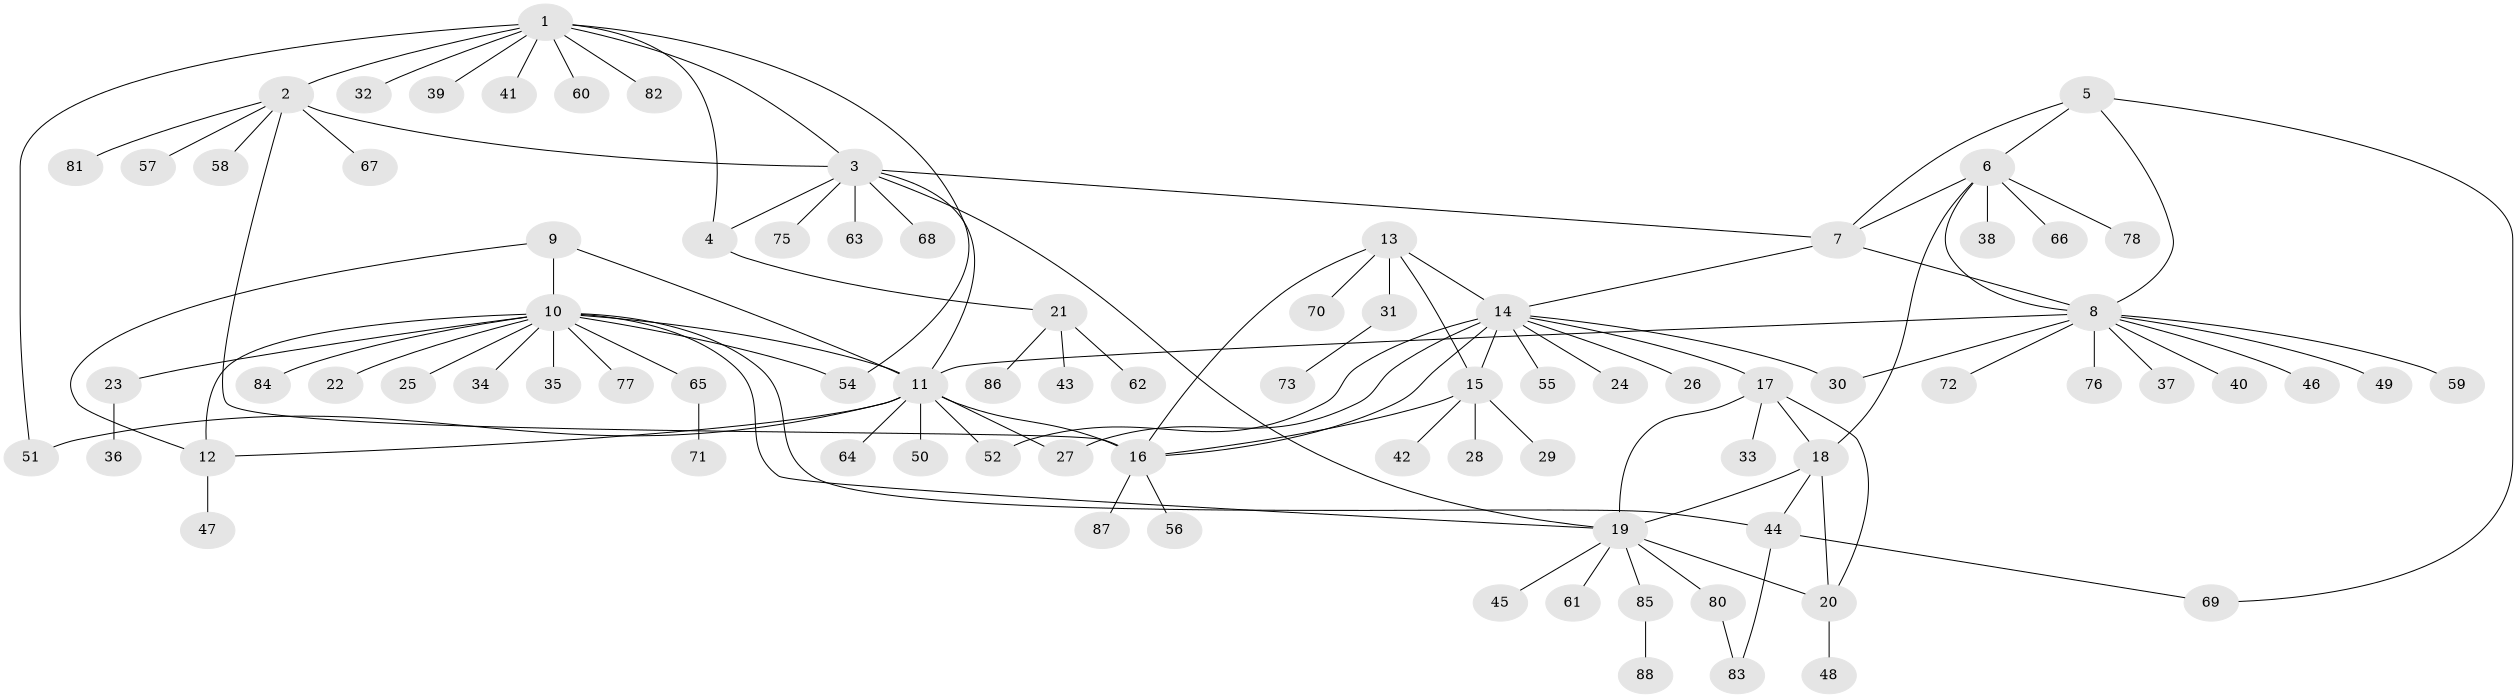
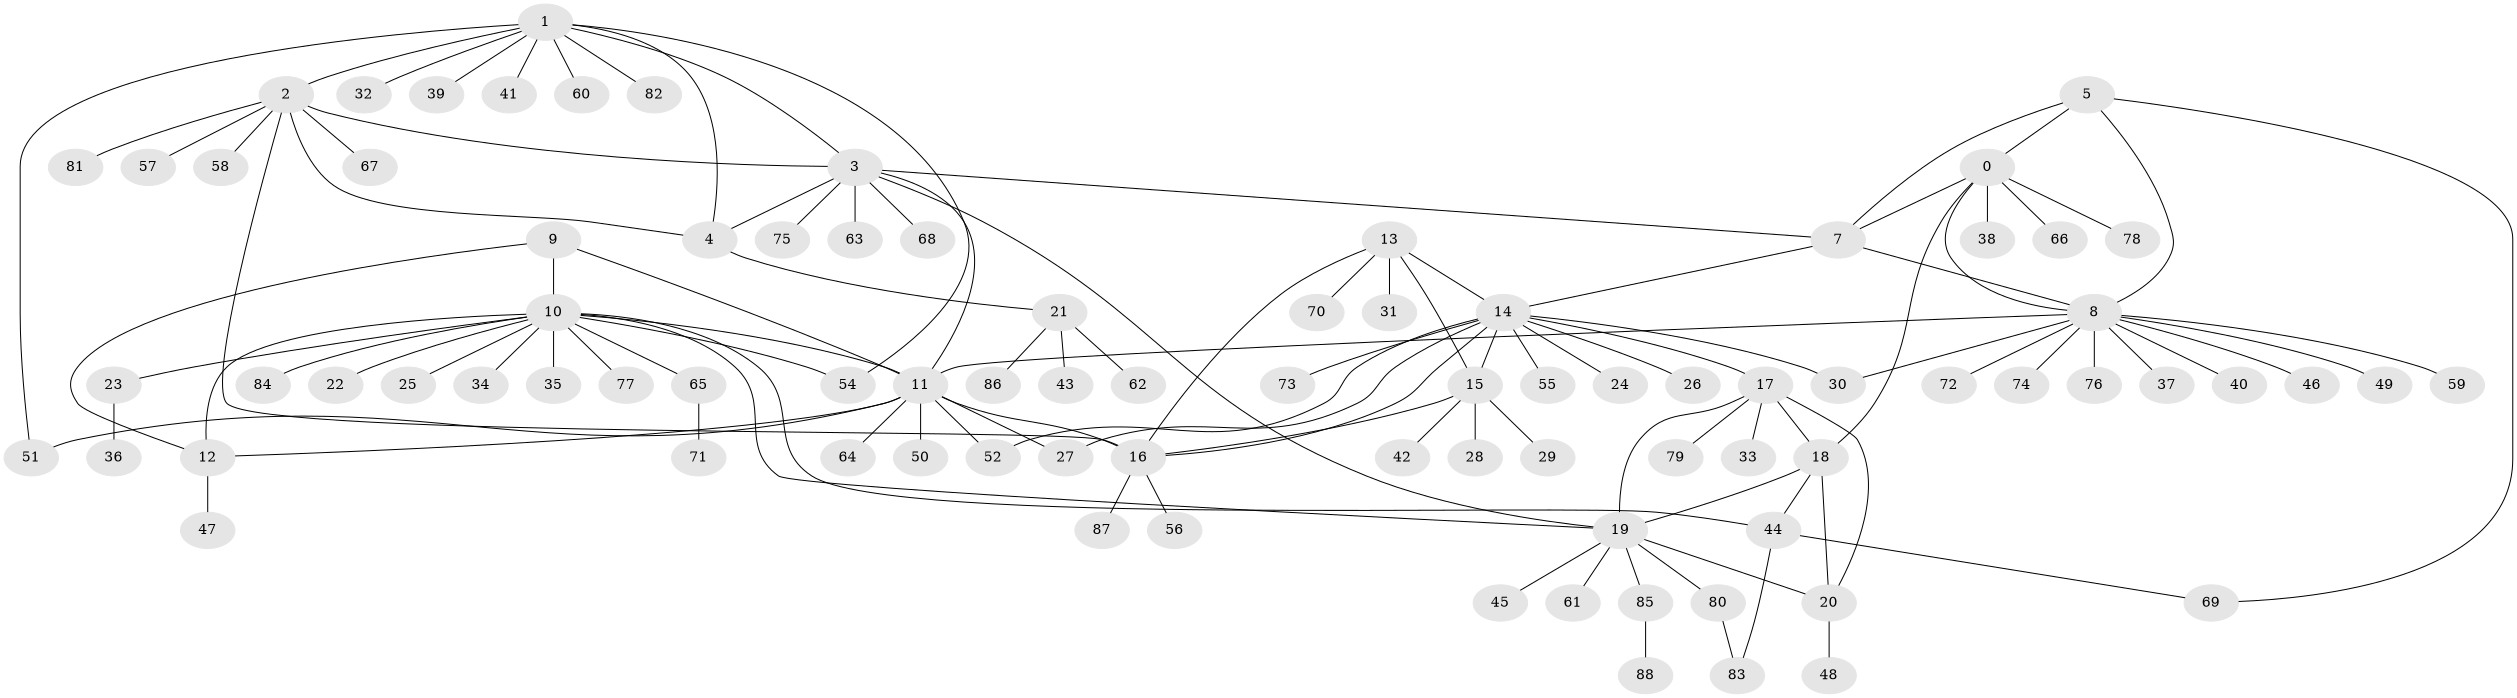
(1987, 167) -> (1987, 167)
none -> (464, 213)
(1337, 350) -> (1364, 355)
none -> (2022, 385)
none -> (1676, 458)
